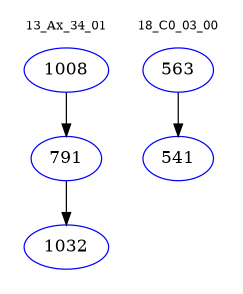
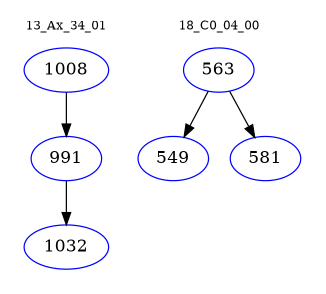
(178, 26) -> (219, 26)
(66, 159) -> (66, 159)
(178, 159) -> (173, 159)
none -> (266, 159)
